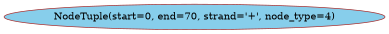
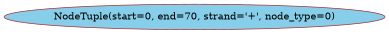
(195, 17) -> (195, 17)
